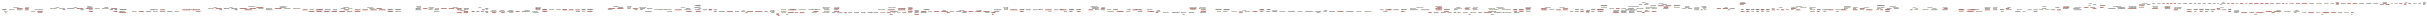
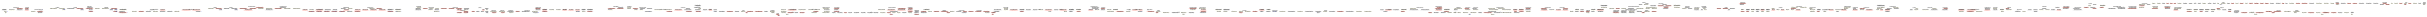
(669, 11) -> (669, 11)
